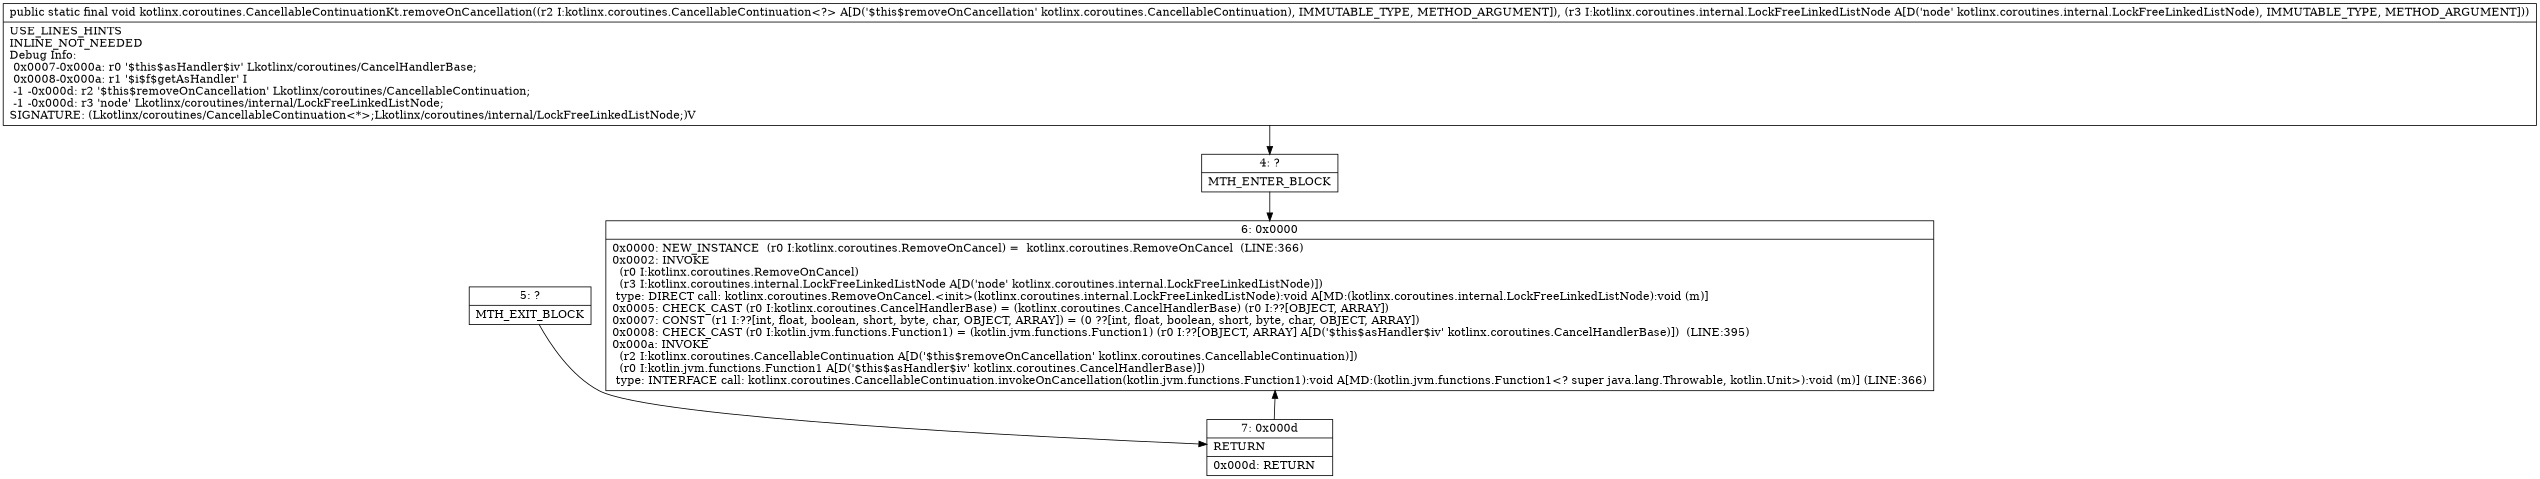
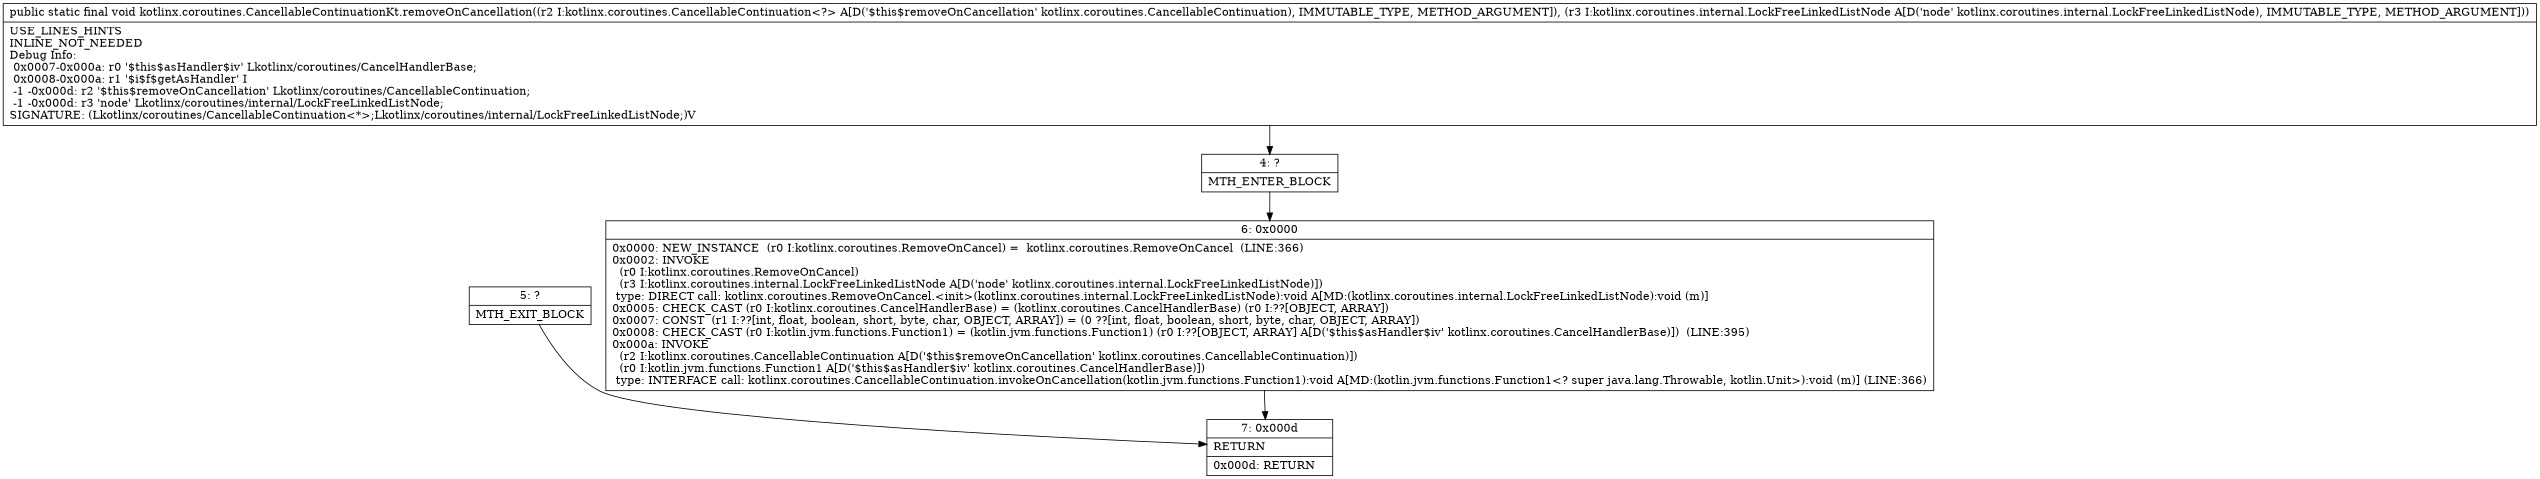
(1275, 409) -> (1265, 401)
